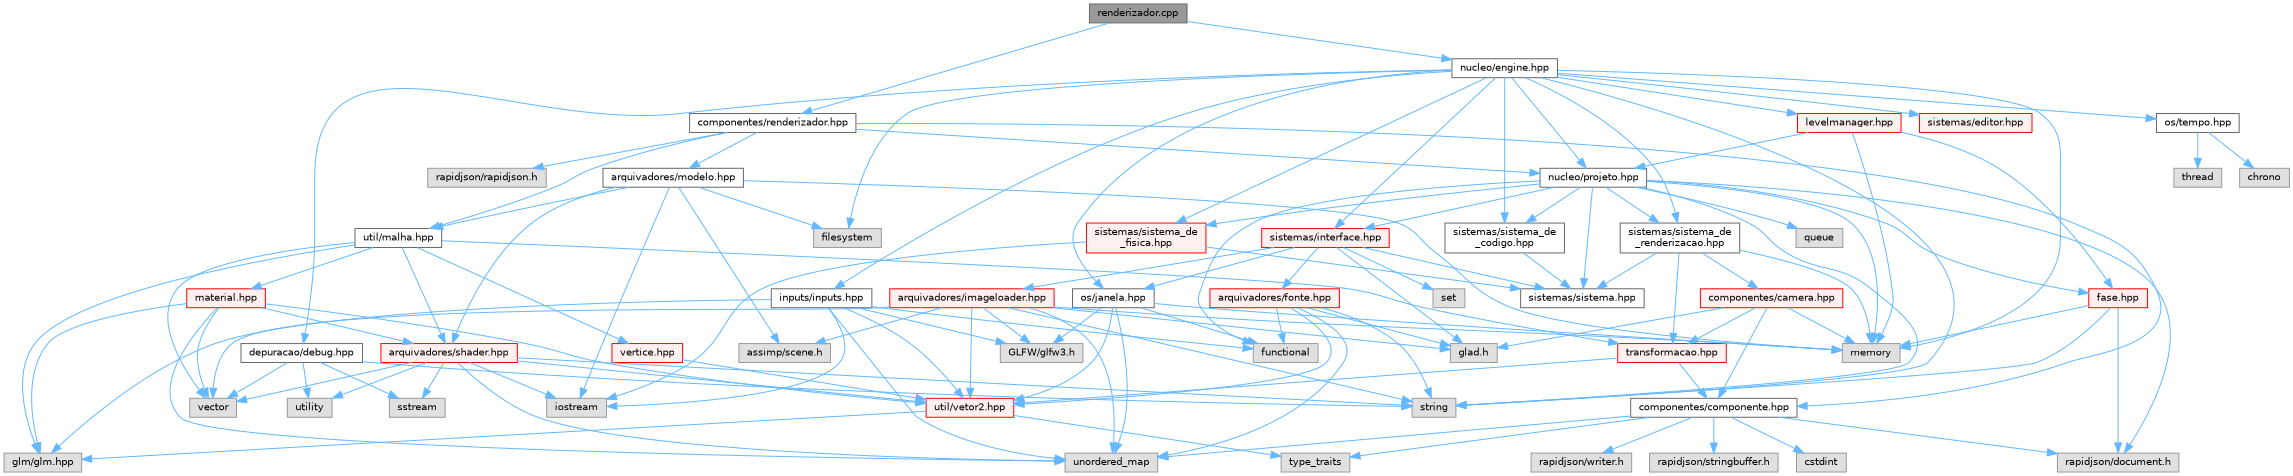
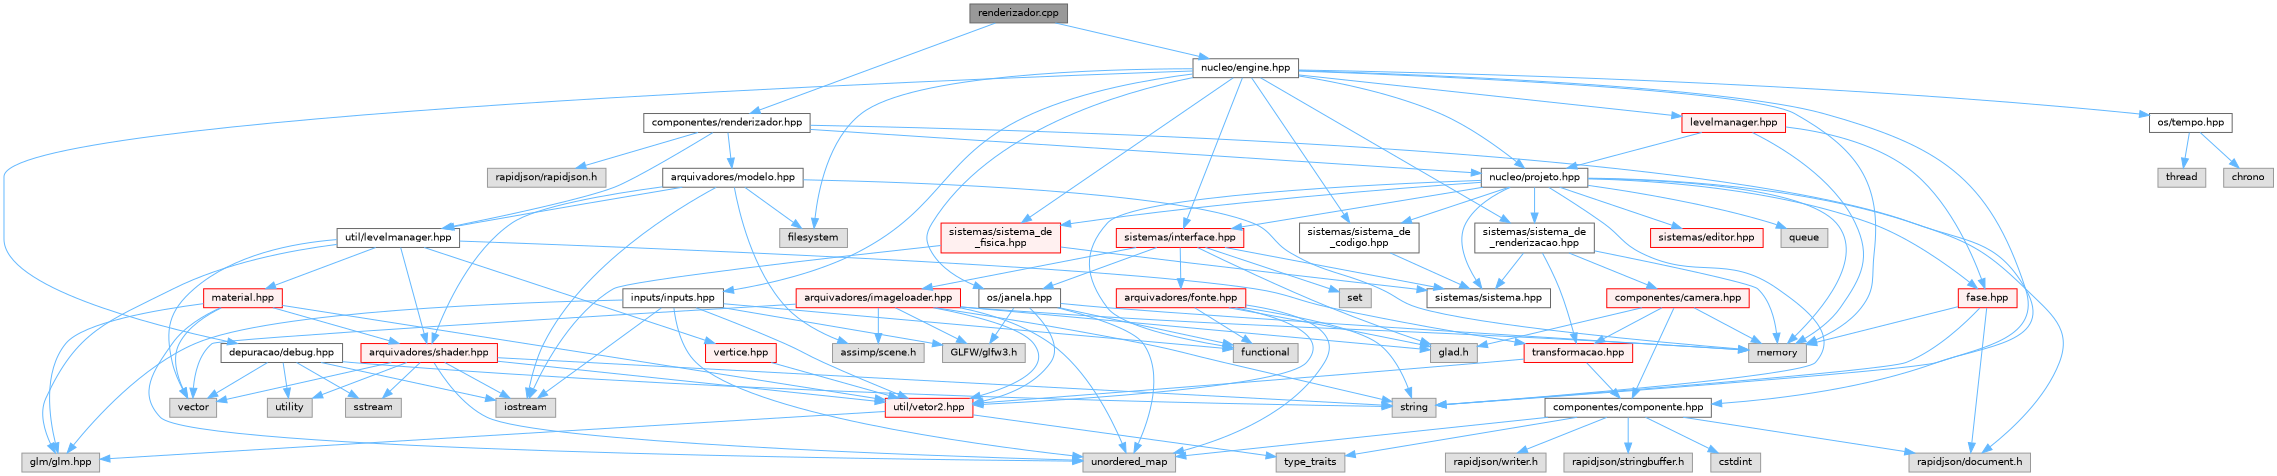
(1734, 93) -> (1616, 206)
(398, 238) -> (398, 238)
none -> (412, 382)
